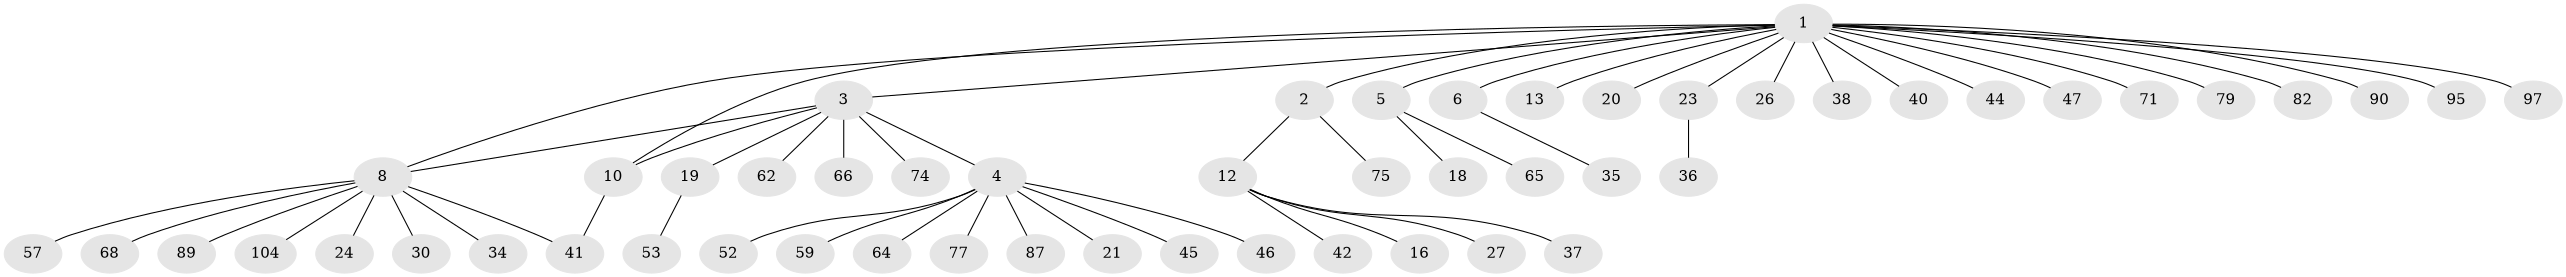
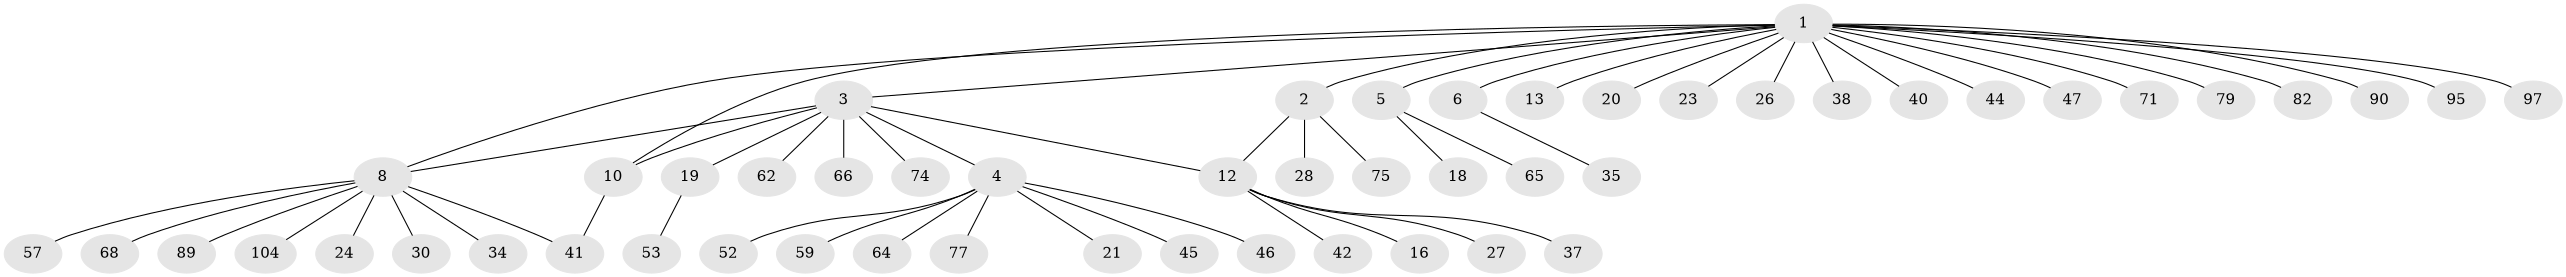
none -> (1036, 139)
none -> (1305, 177)
(1689, 177) -> none
(1036, 254) -> none
